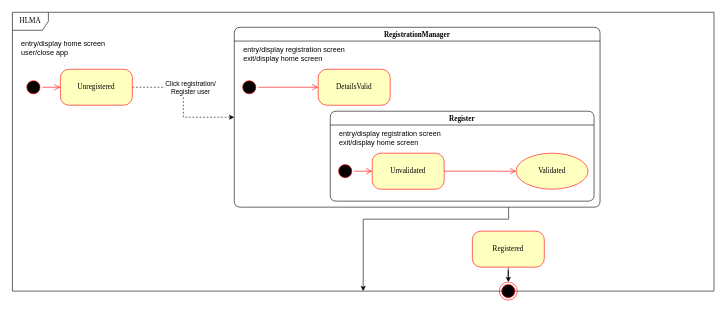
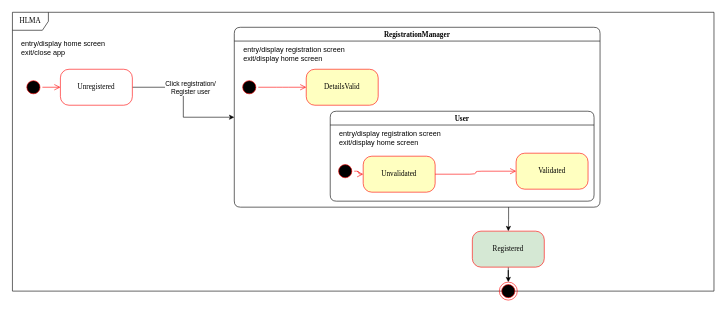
(63, 48) -> (63, 48)
(96, 87) -> (96, 87)
(354, 87) -> (342, 87)
(194, 117) -> (194, 117)
(462, 119) -> (462, 119)
(408, 171) -> (399, 174)
(552, 171) -> (552, 171)
(508, 219) -> (509, 222)
(509, 249) -> (509, 249)
